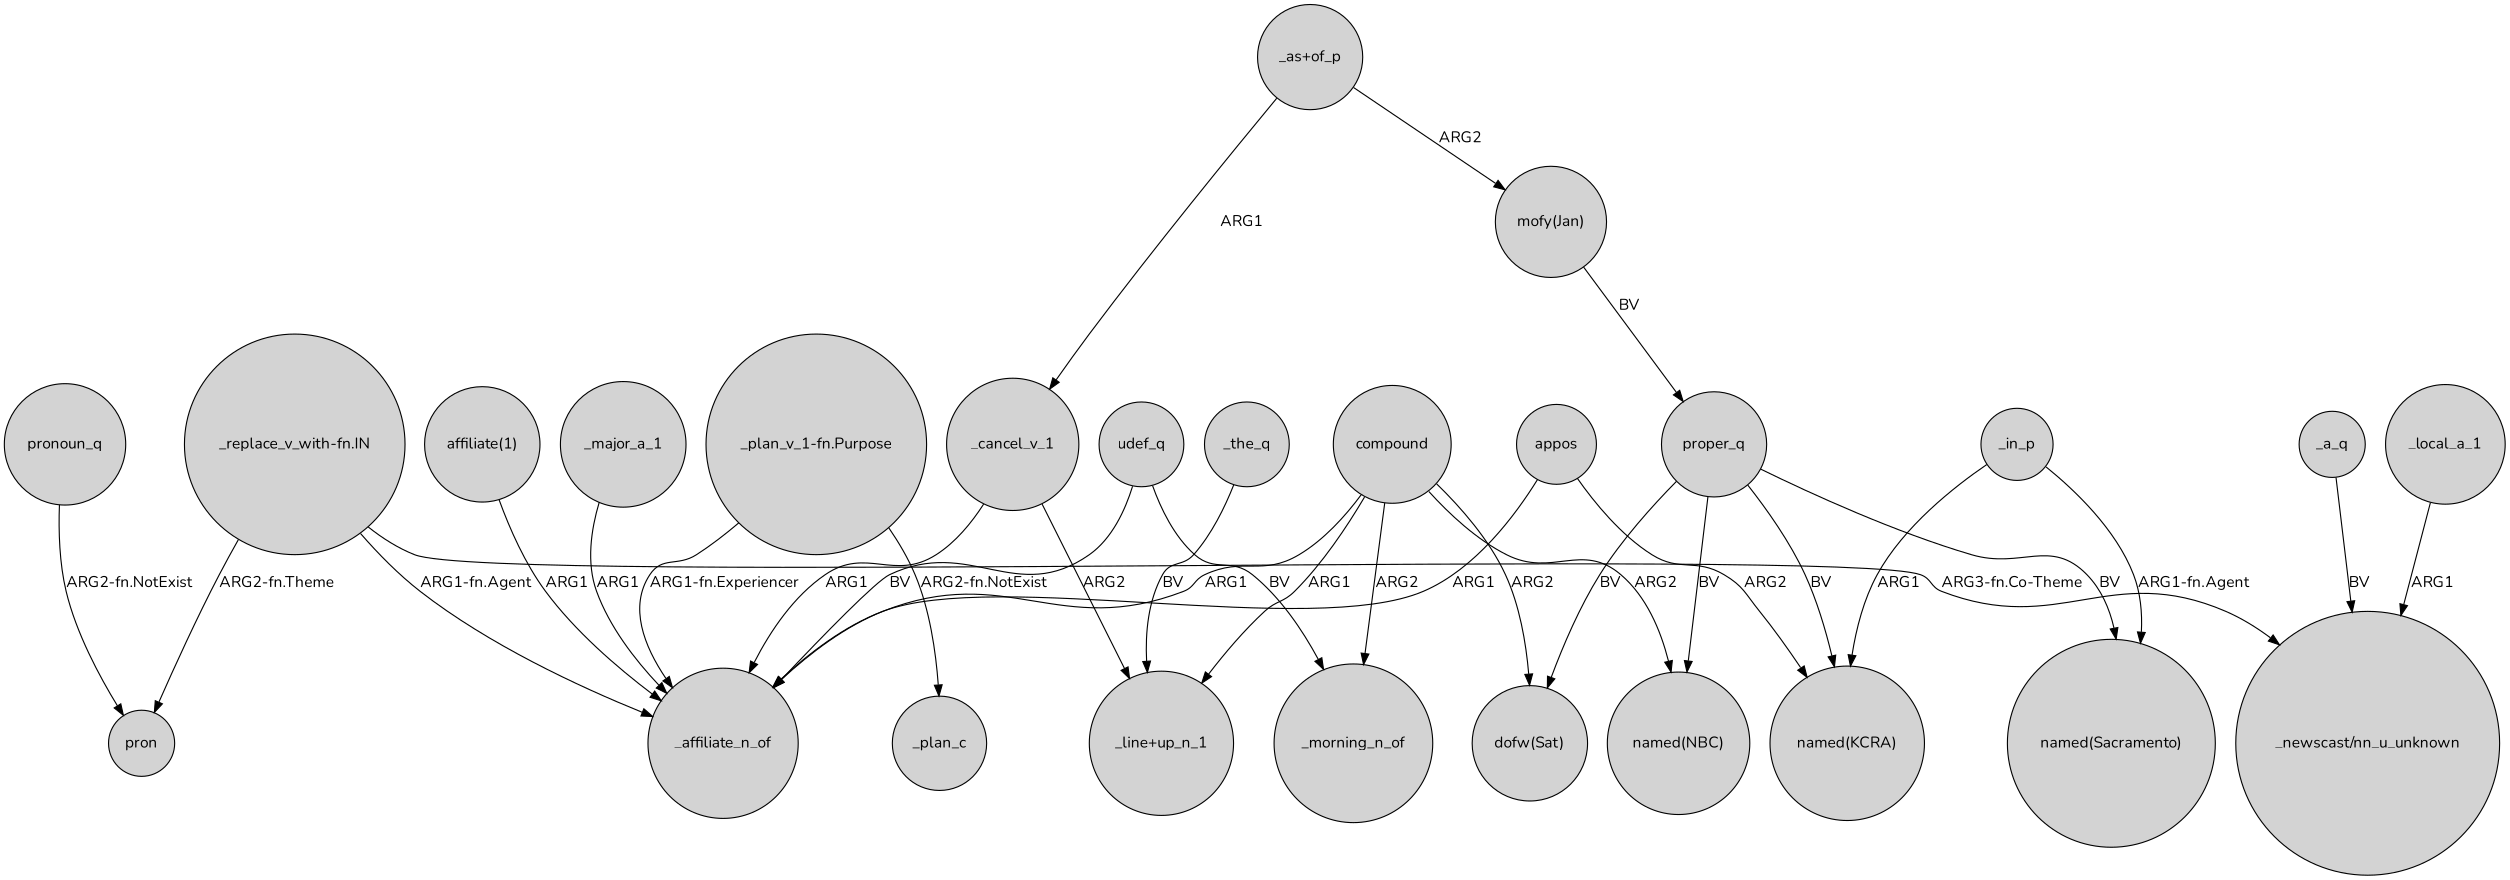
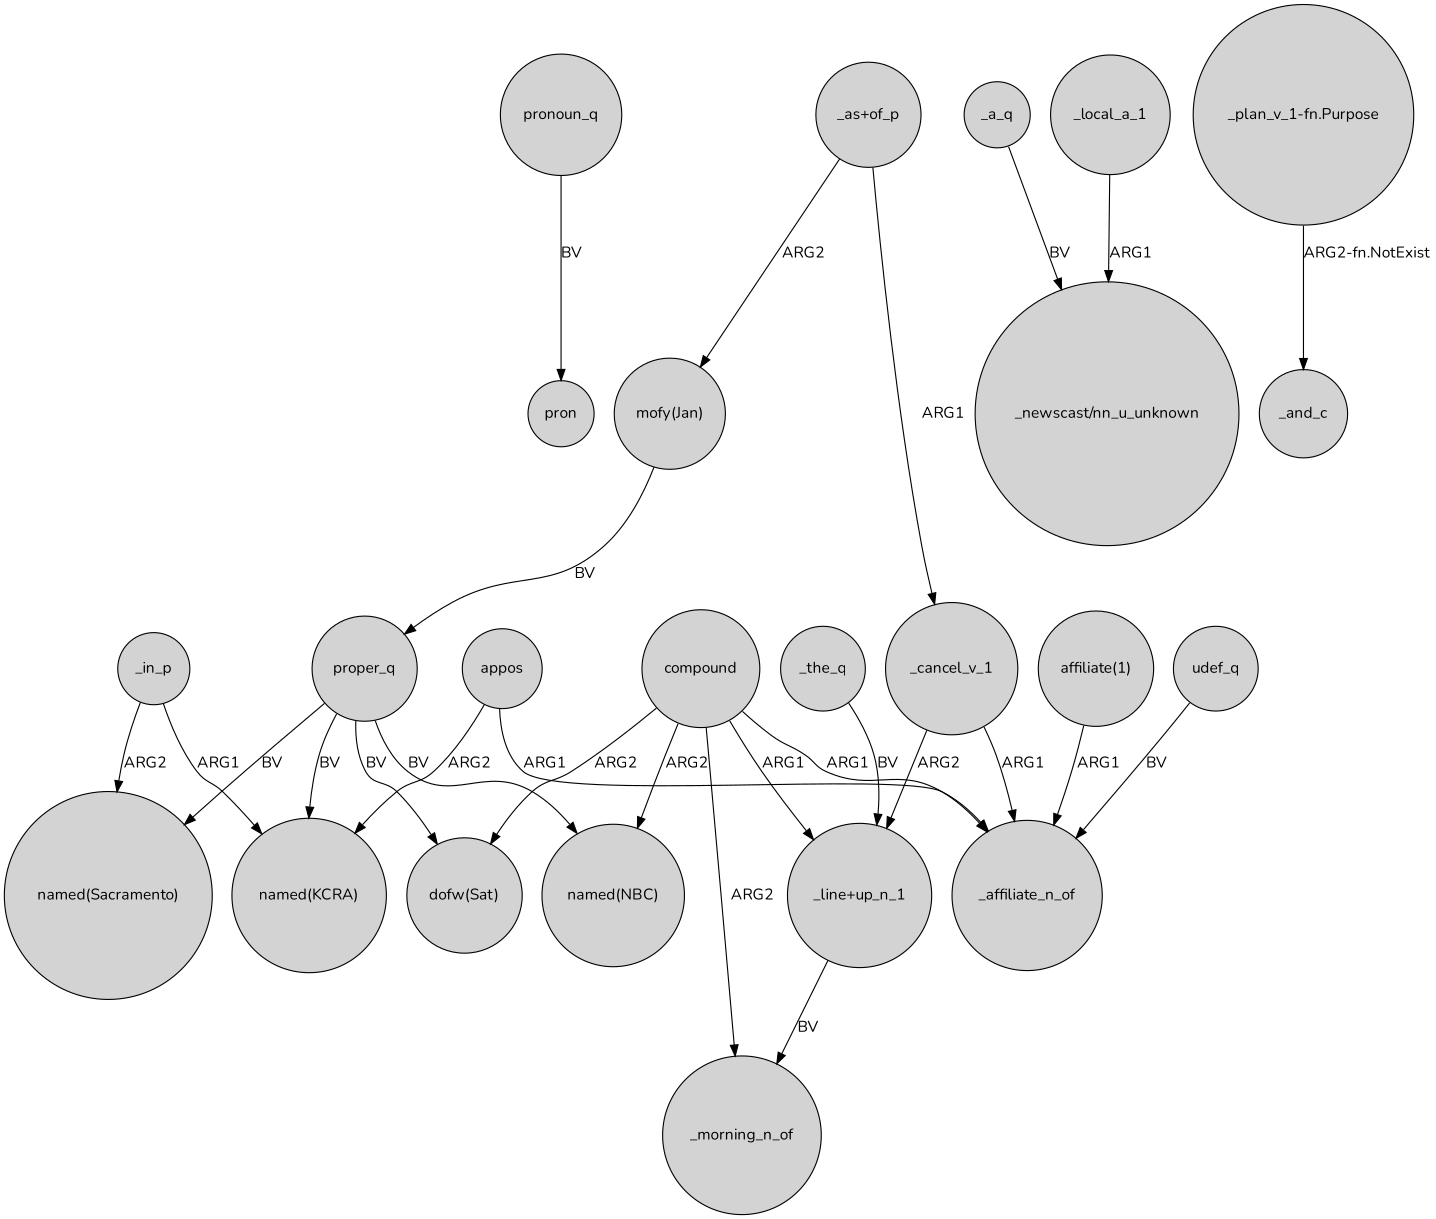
(295, 444) -> none
(623, 444) -> none
(1253, 575) -> (805, 1007)
(648, 577) -> none
(130, 583) -> (572, 253)
(2194, 583) -> (145, 763)
(939, 743) -> (1303, 414)
